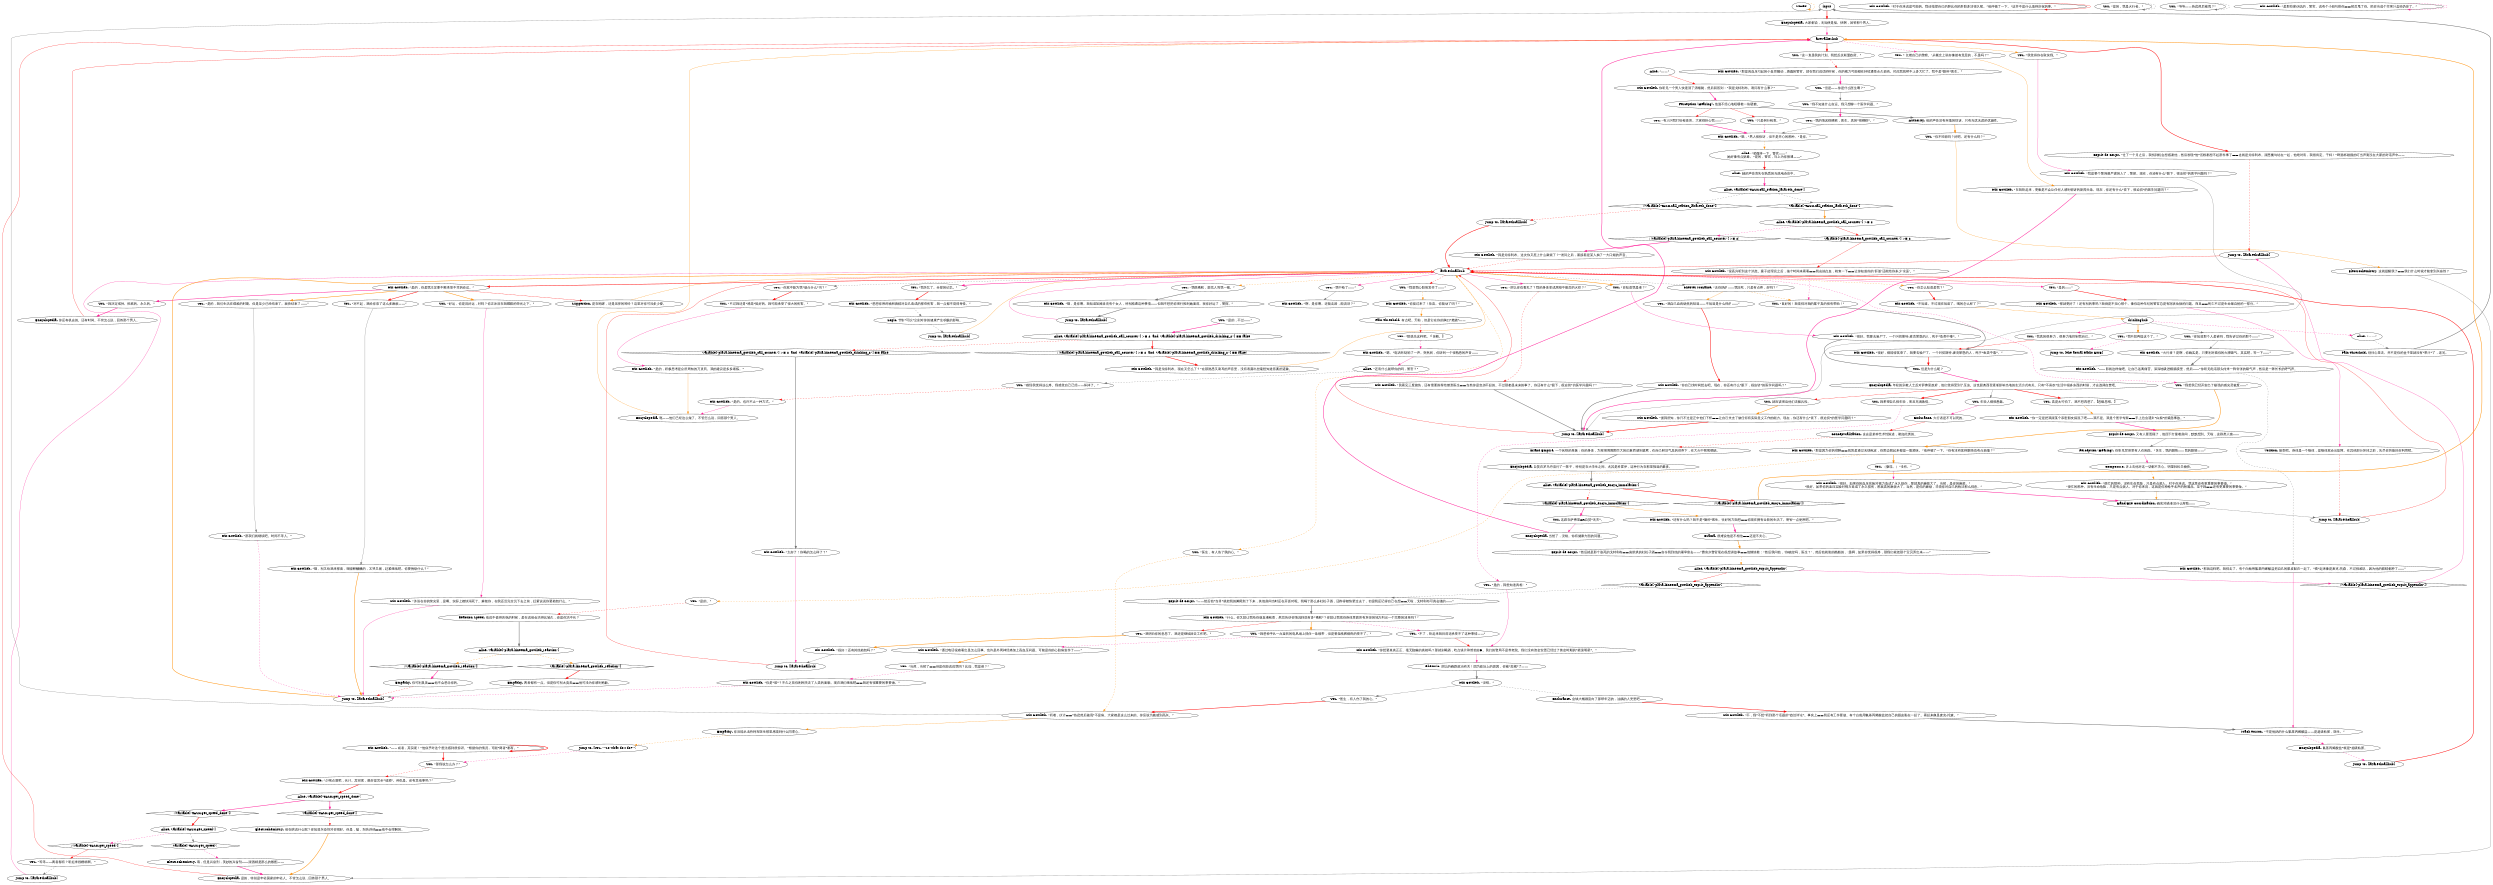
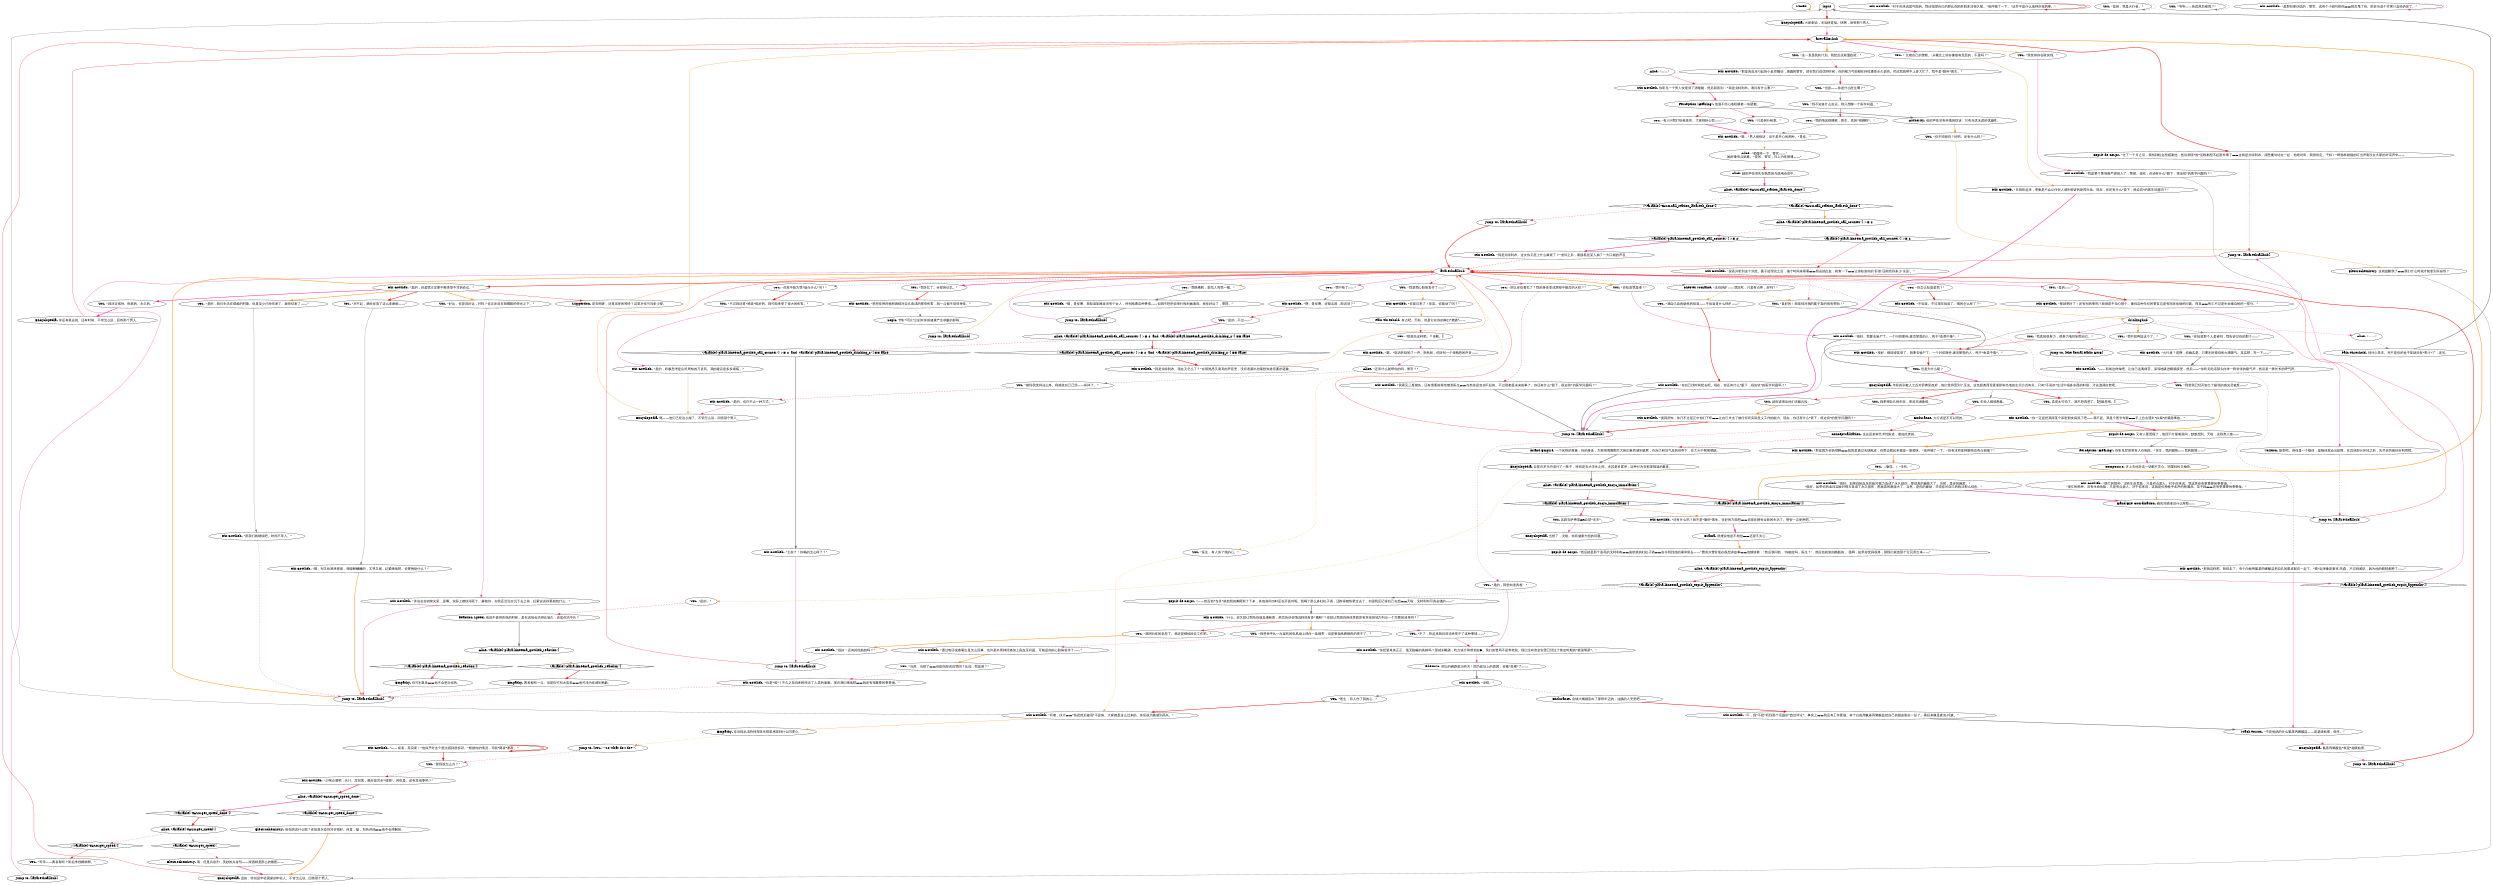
(1827, 46) -> (1827, 46)
(1878, 46) -> (1878, 46)
none -> (1276, 312)
(1586, 323) -> none
